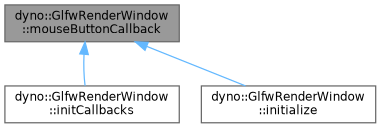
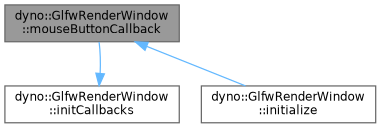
(84, 70) -> (100, 58)
